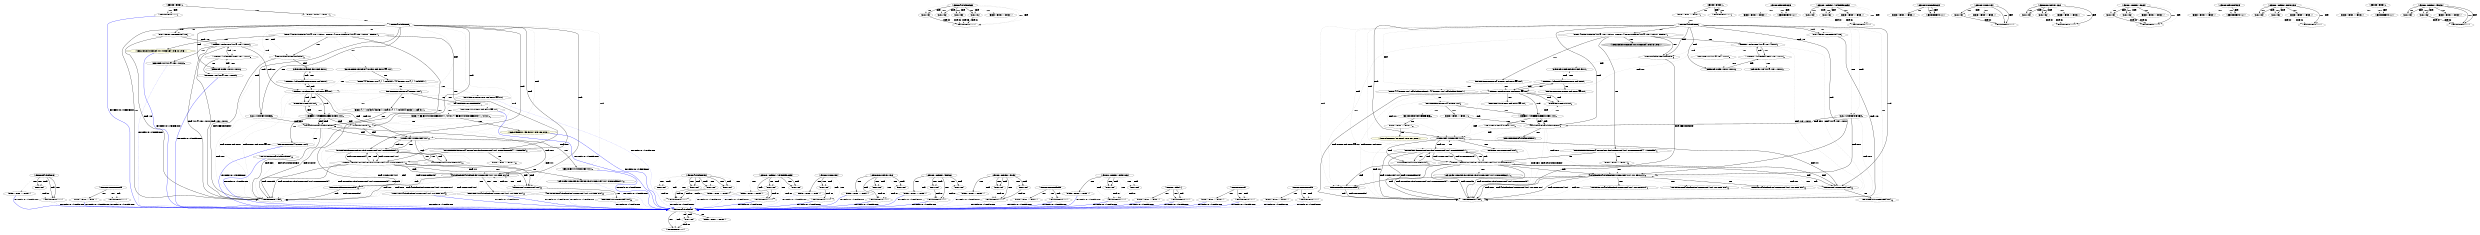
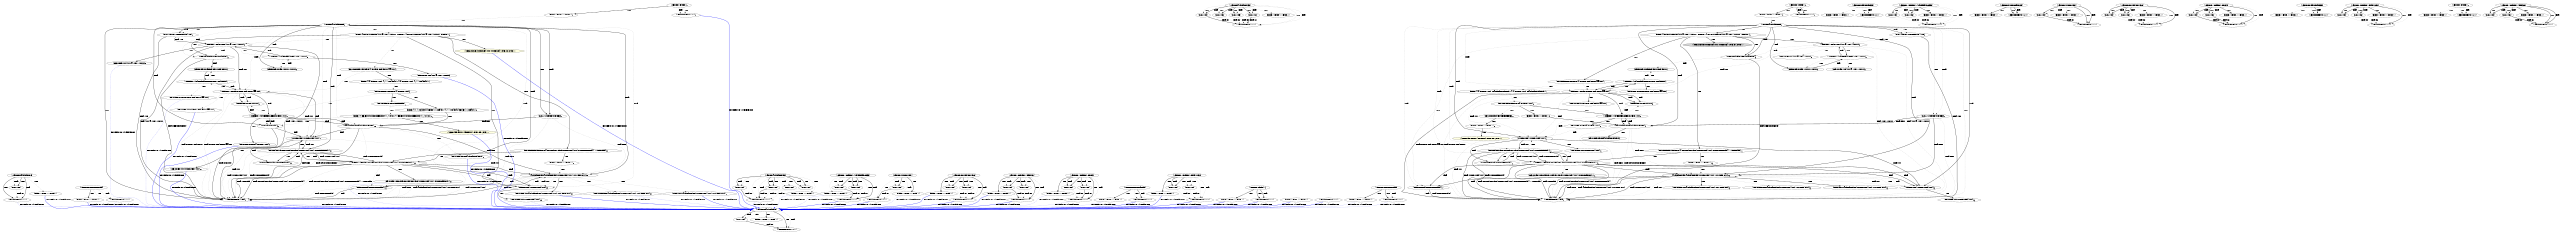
(1238, 188) -> none
